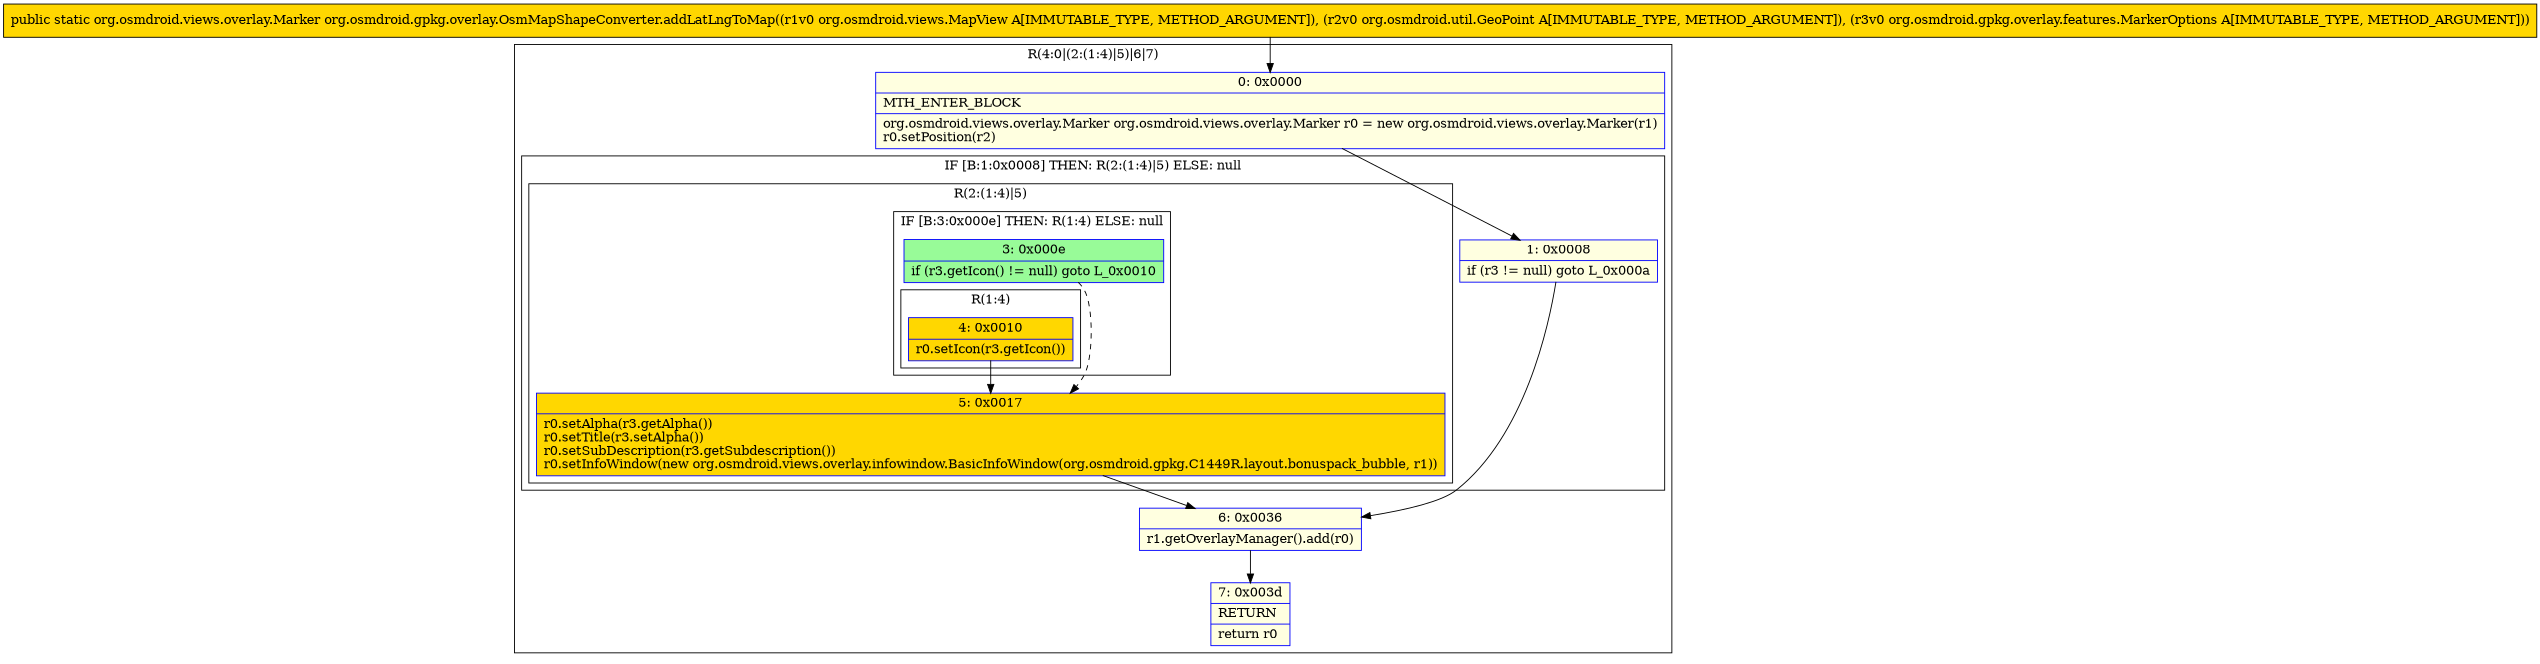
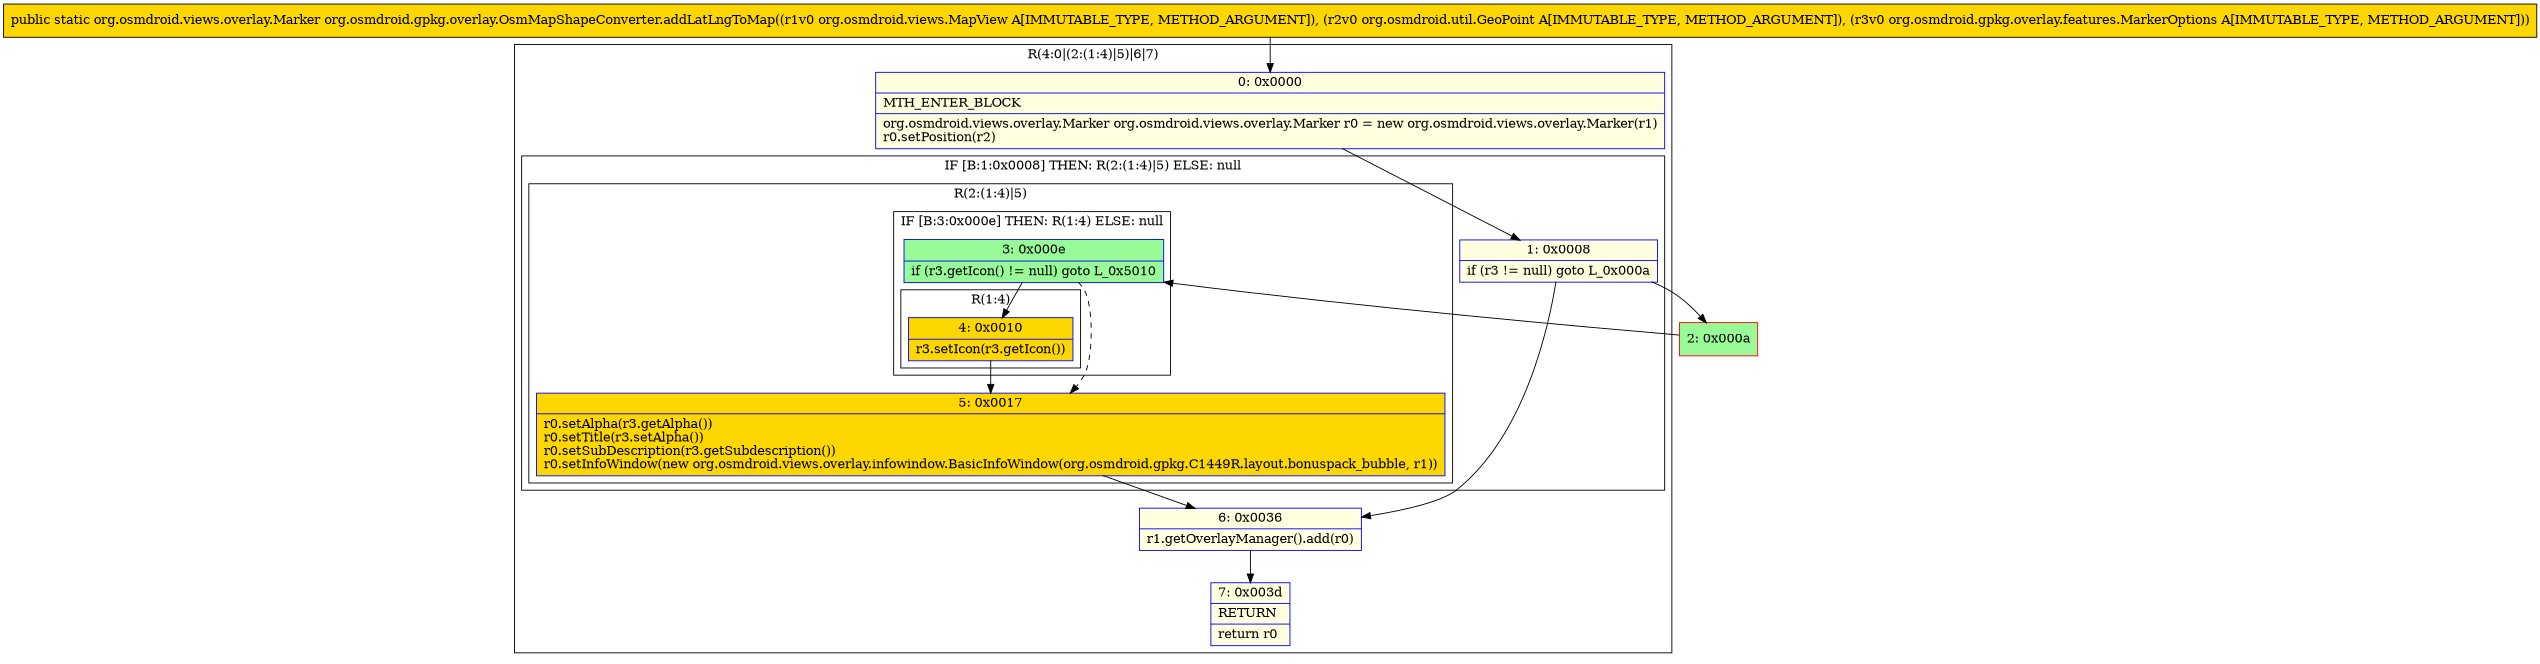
(1034, 271) -> (1034, 271)
none -> (1015, 296)
none -> (1719, 339)
(991, 350) -> (991, 350)
